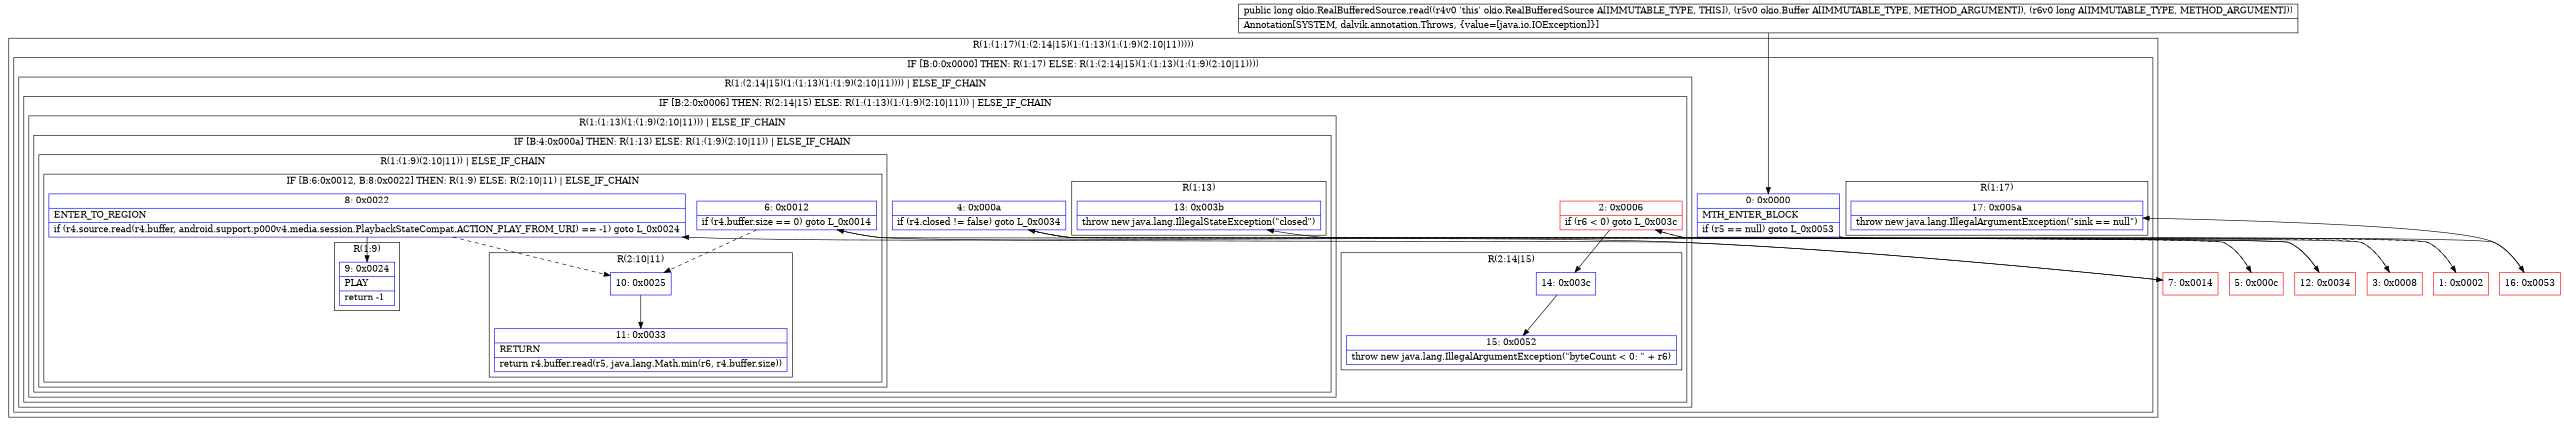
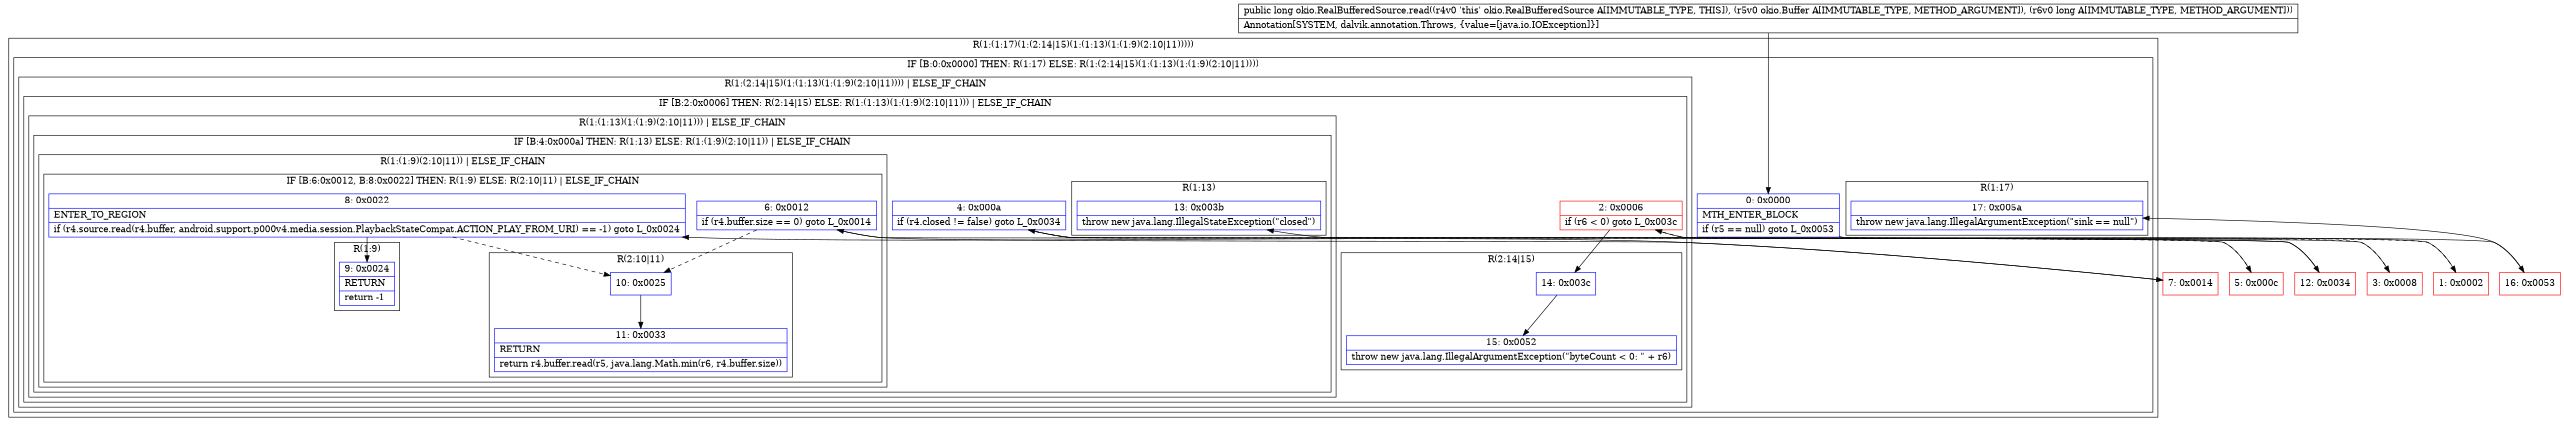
(356, 283) -> (365, 283)
